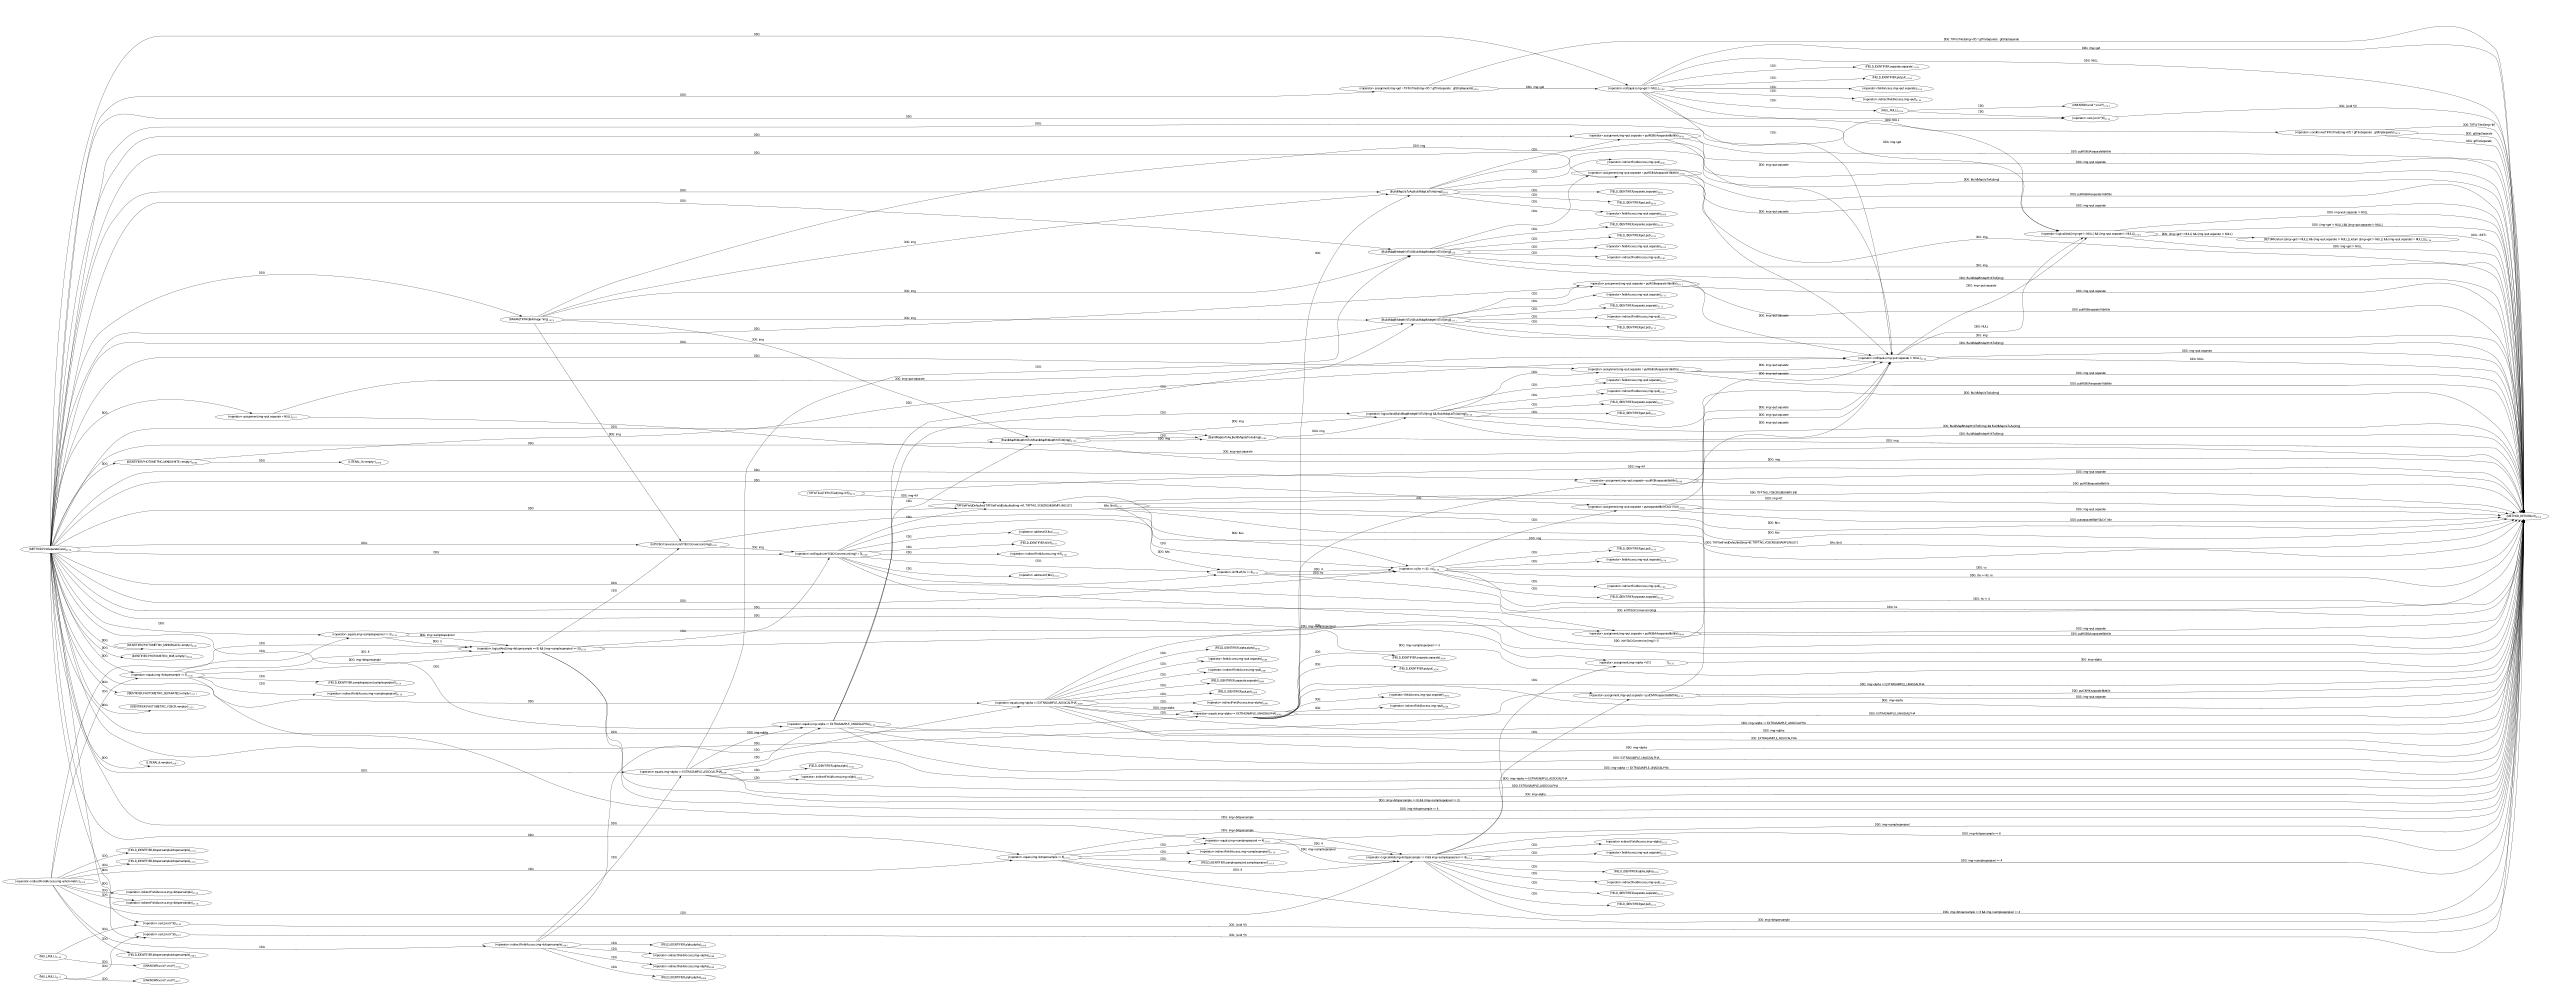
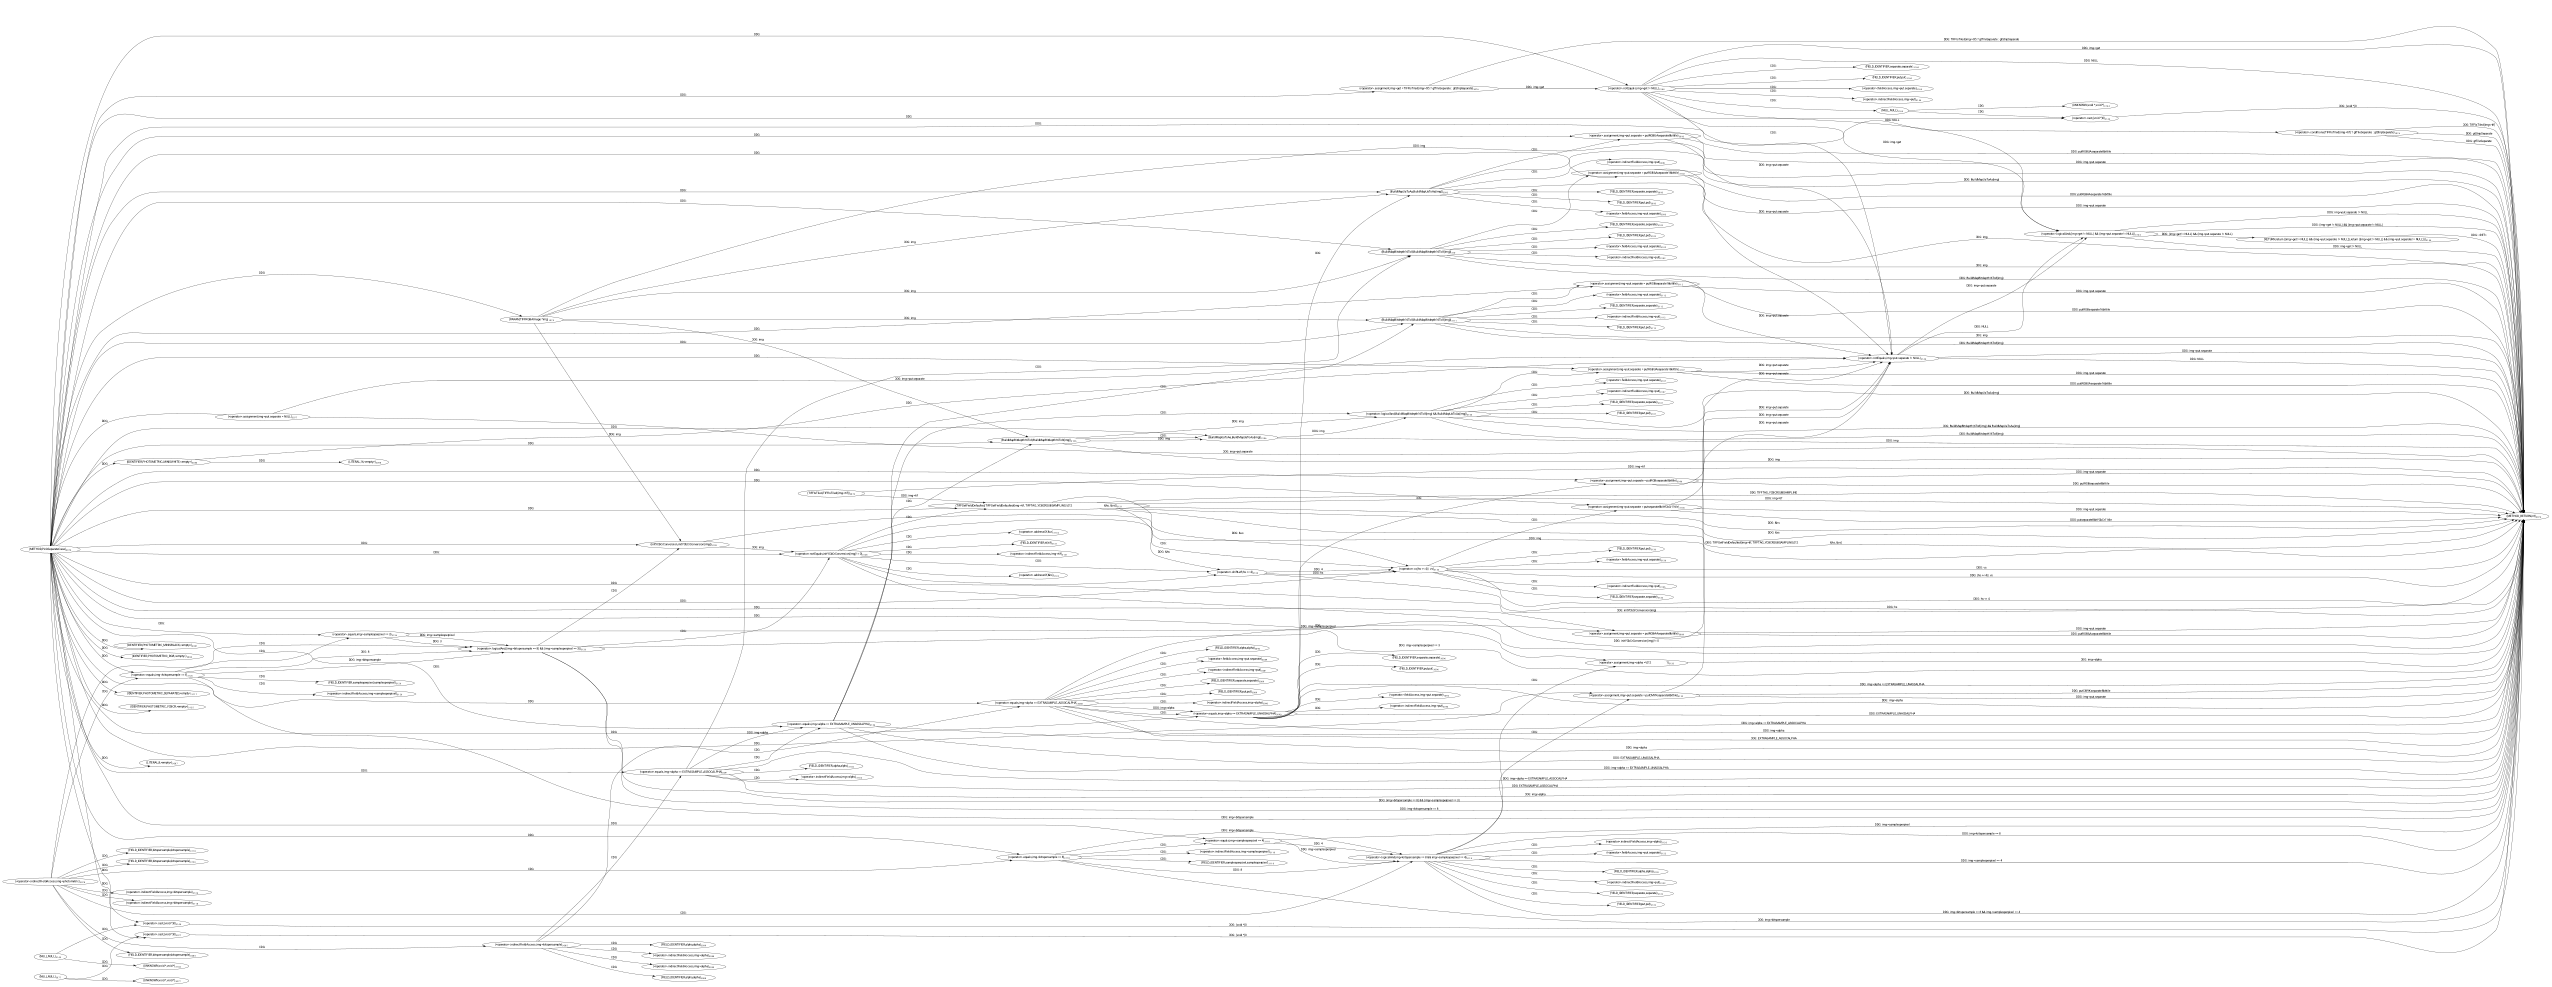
(106, 415) -> (100, 428)
